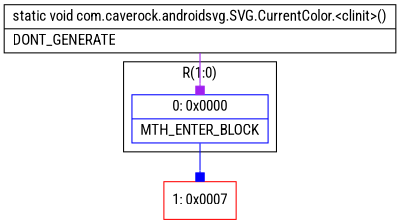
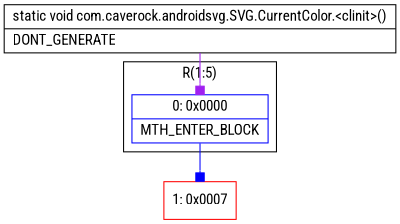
(200, 74) -> (200, 74)
